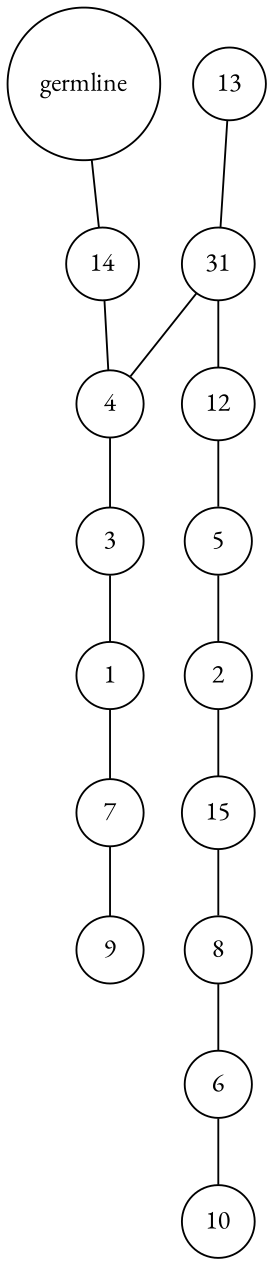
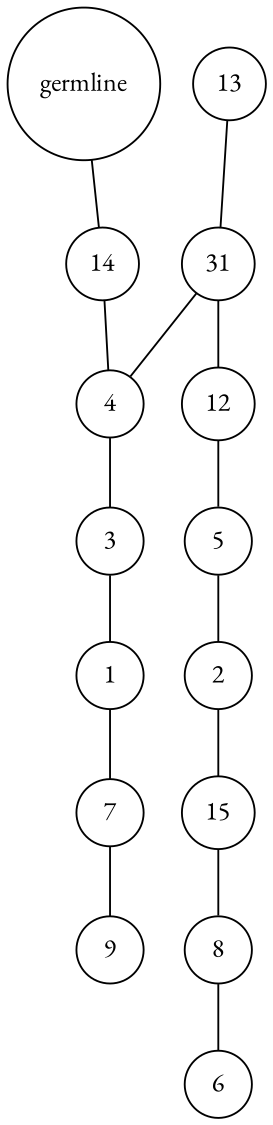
(218, 1222) -> none
